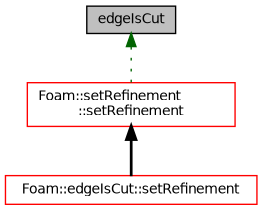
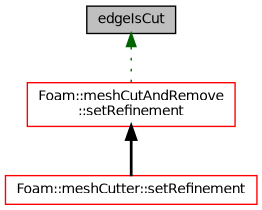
(131, 105) -> (131, 105)
(131, 190) -> (131, 190)
